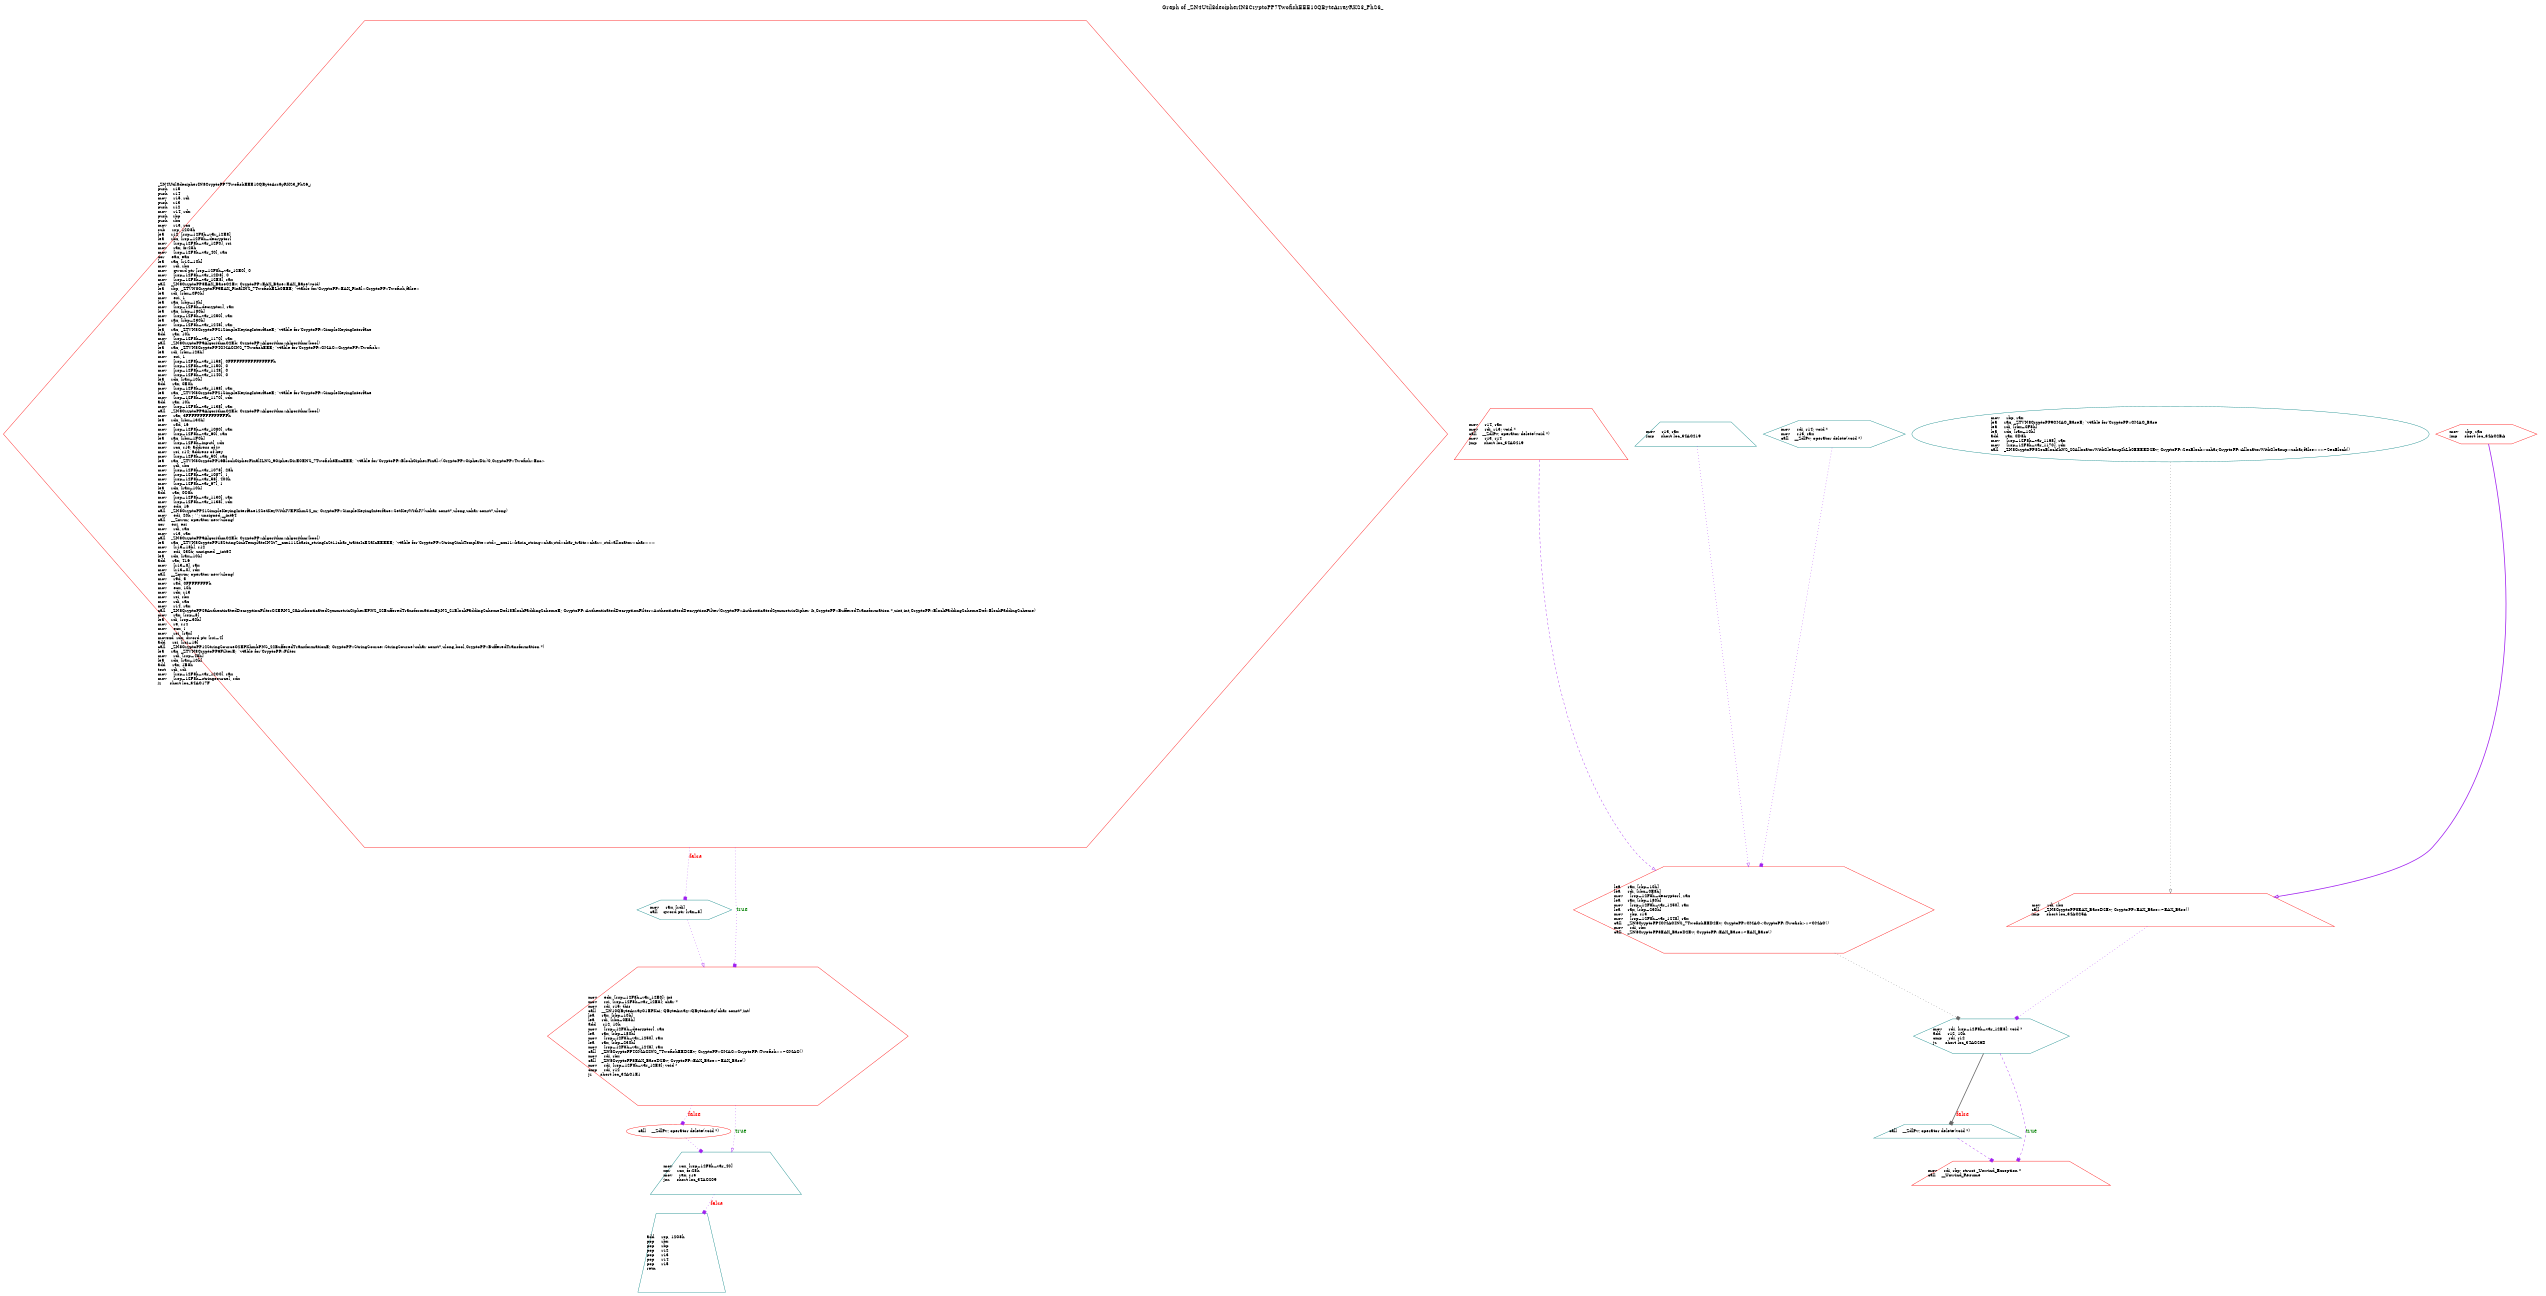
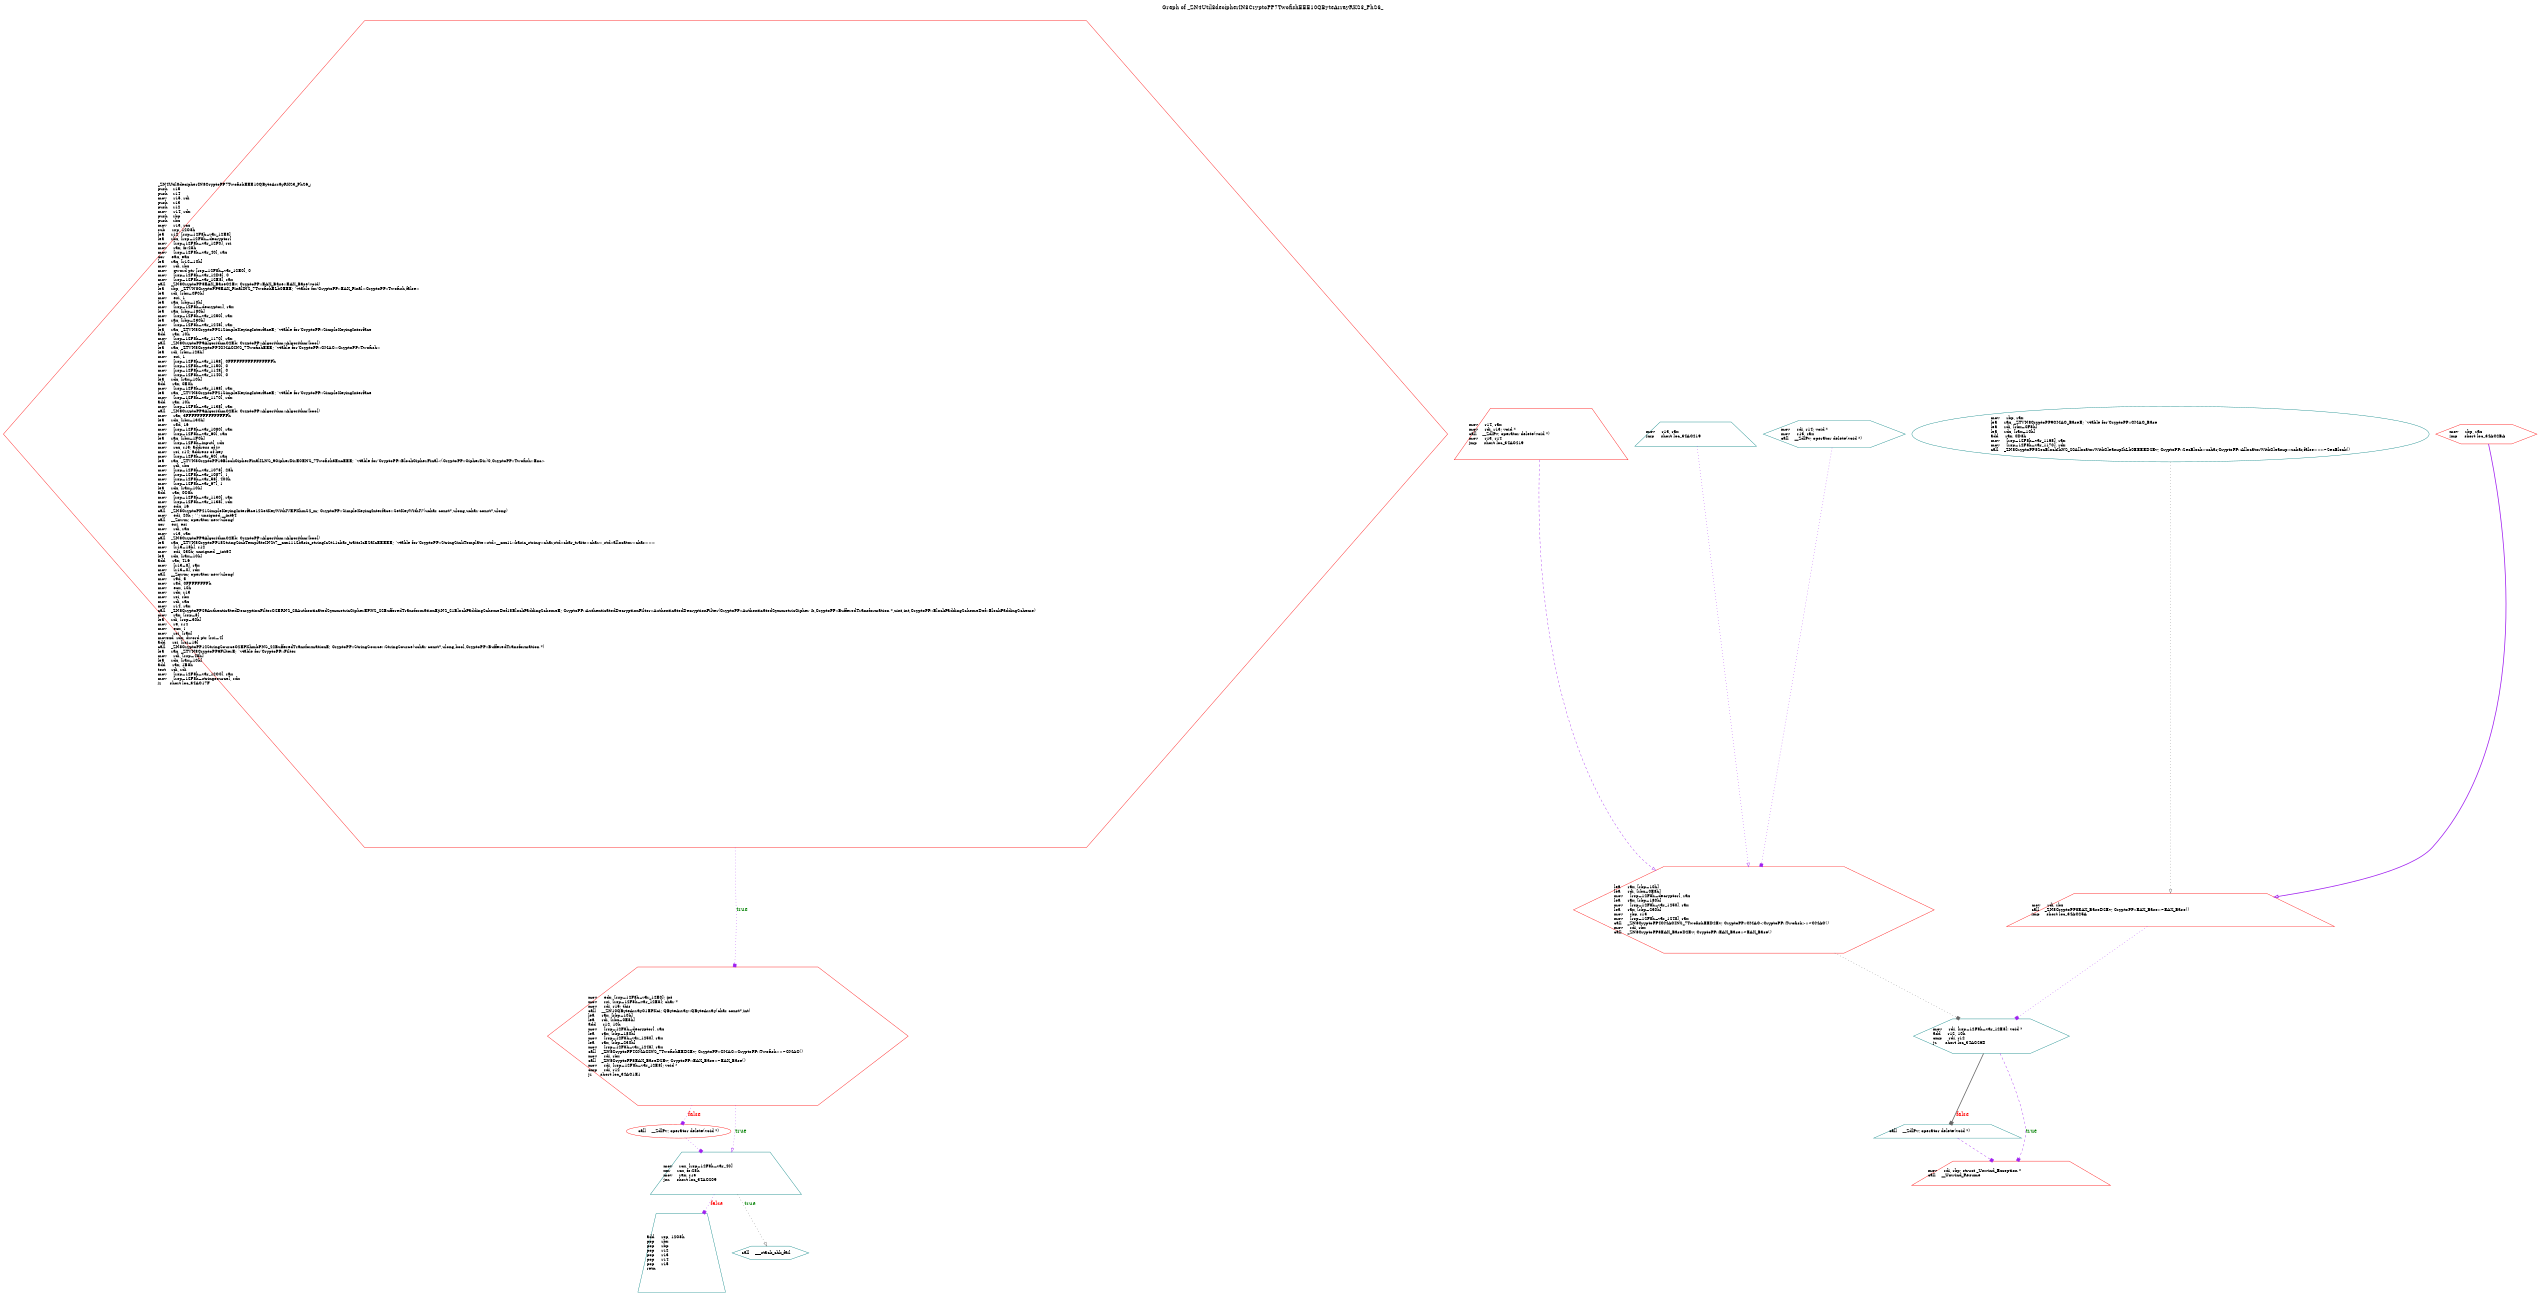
(684, 910) -> none
none -> (770, 1253)
